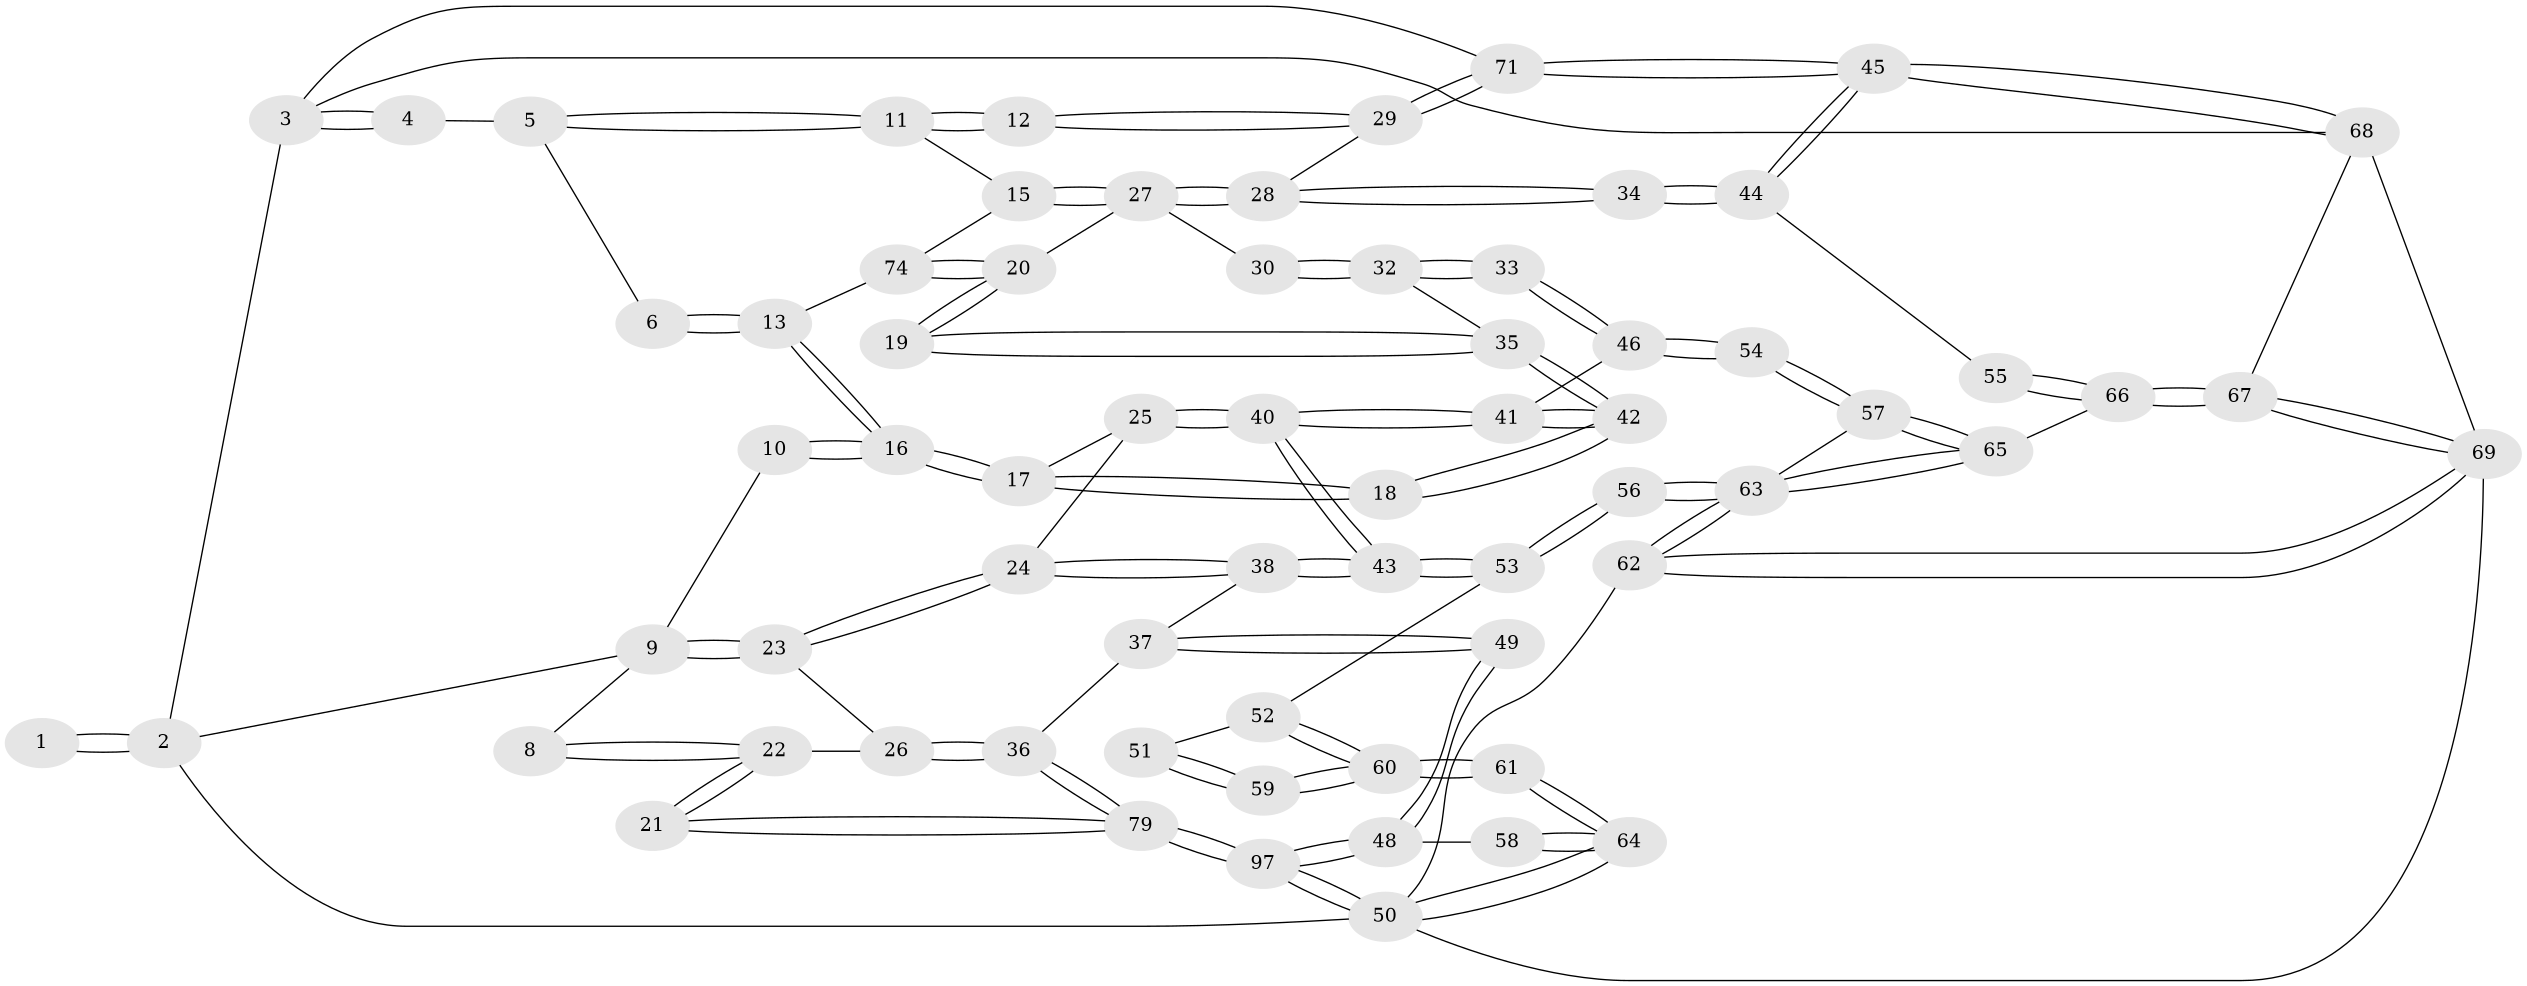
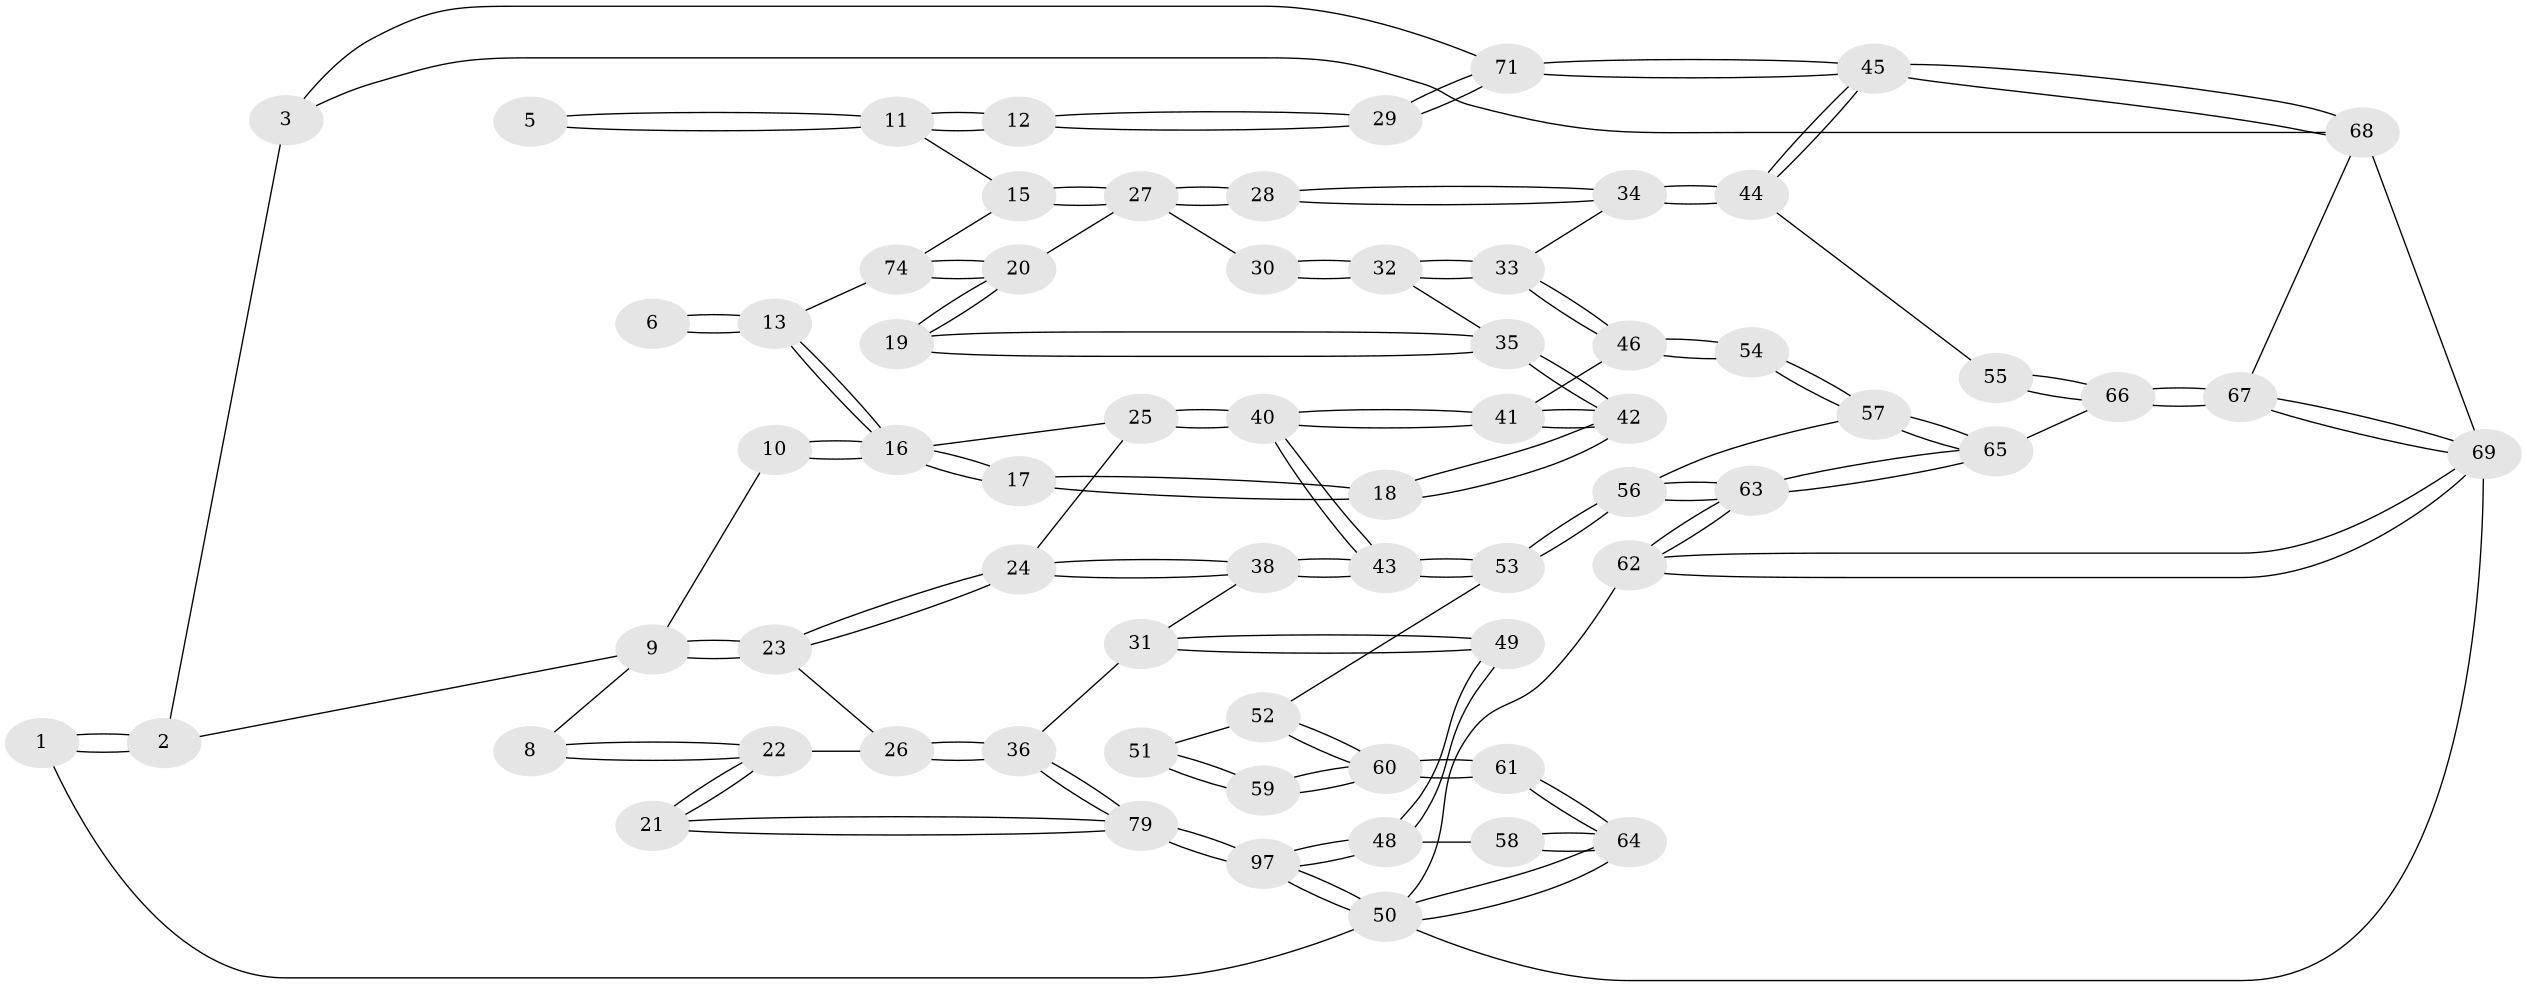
(408, 120) -> none
(1324, 158) -> none
(592, 223) -> none
none -> (1569, 232)
(1080, 450) -> (1019, 434)
(1813, 453) -> (1747, 444)
(1141, 644) -> (1141, 644)
(734, 926) -> (658, 978)
